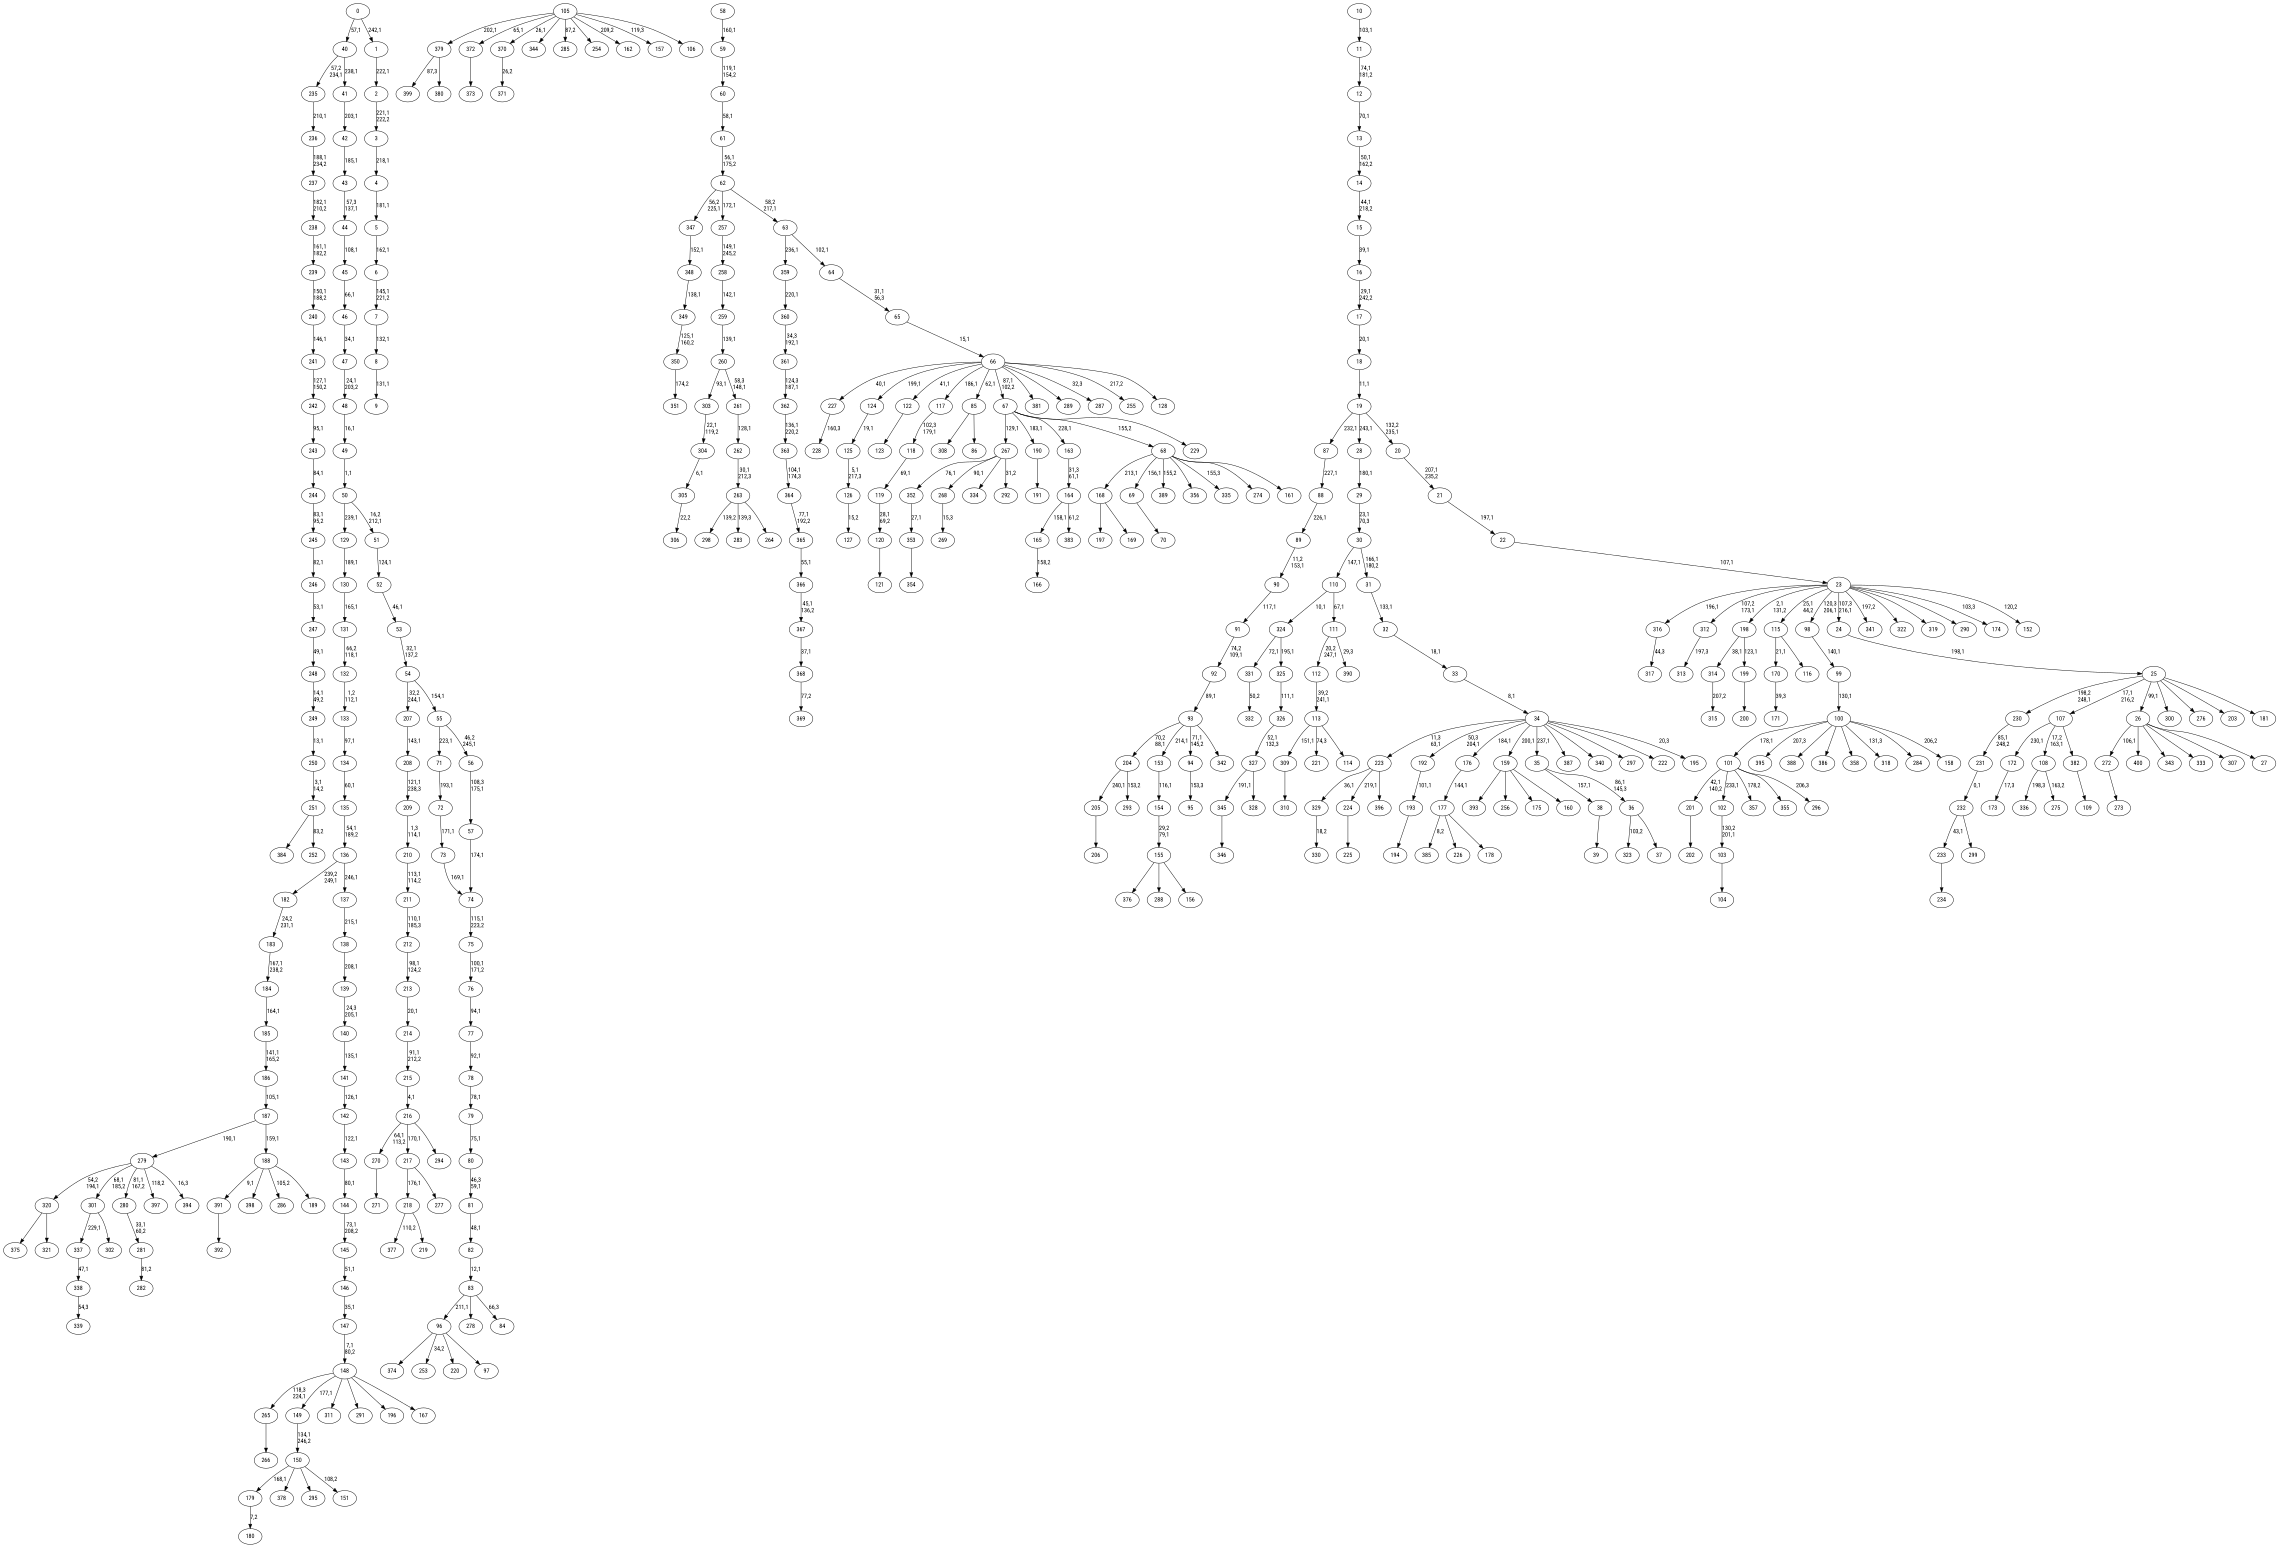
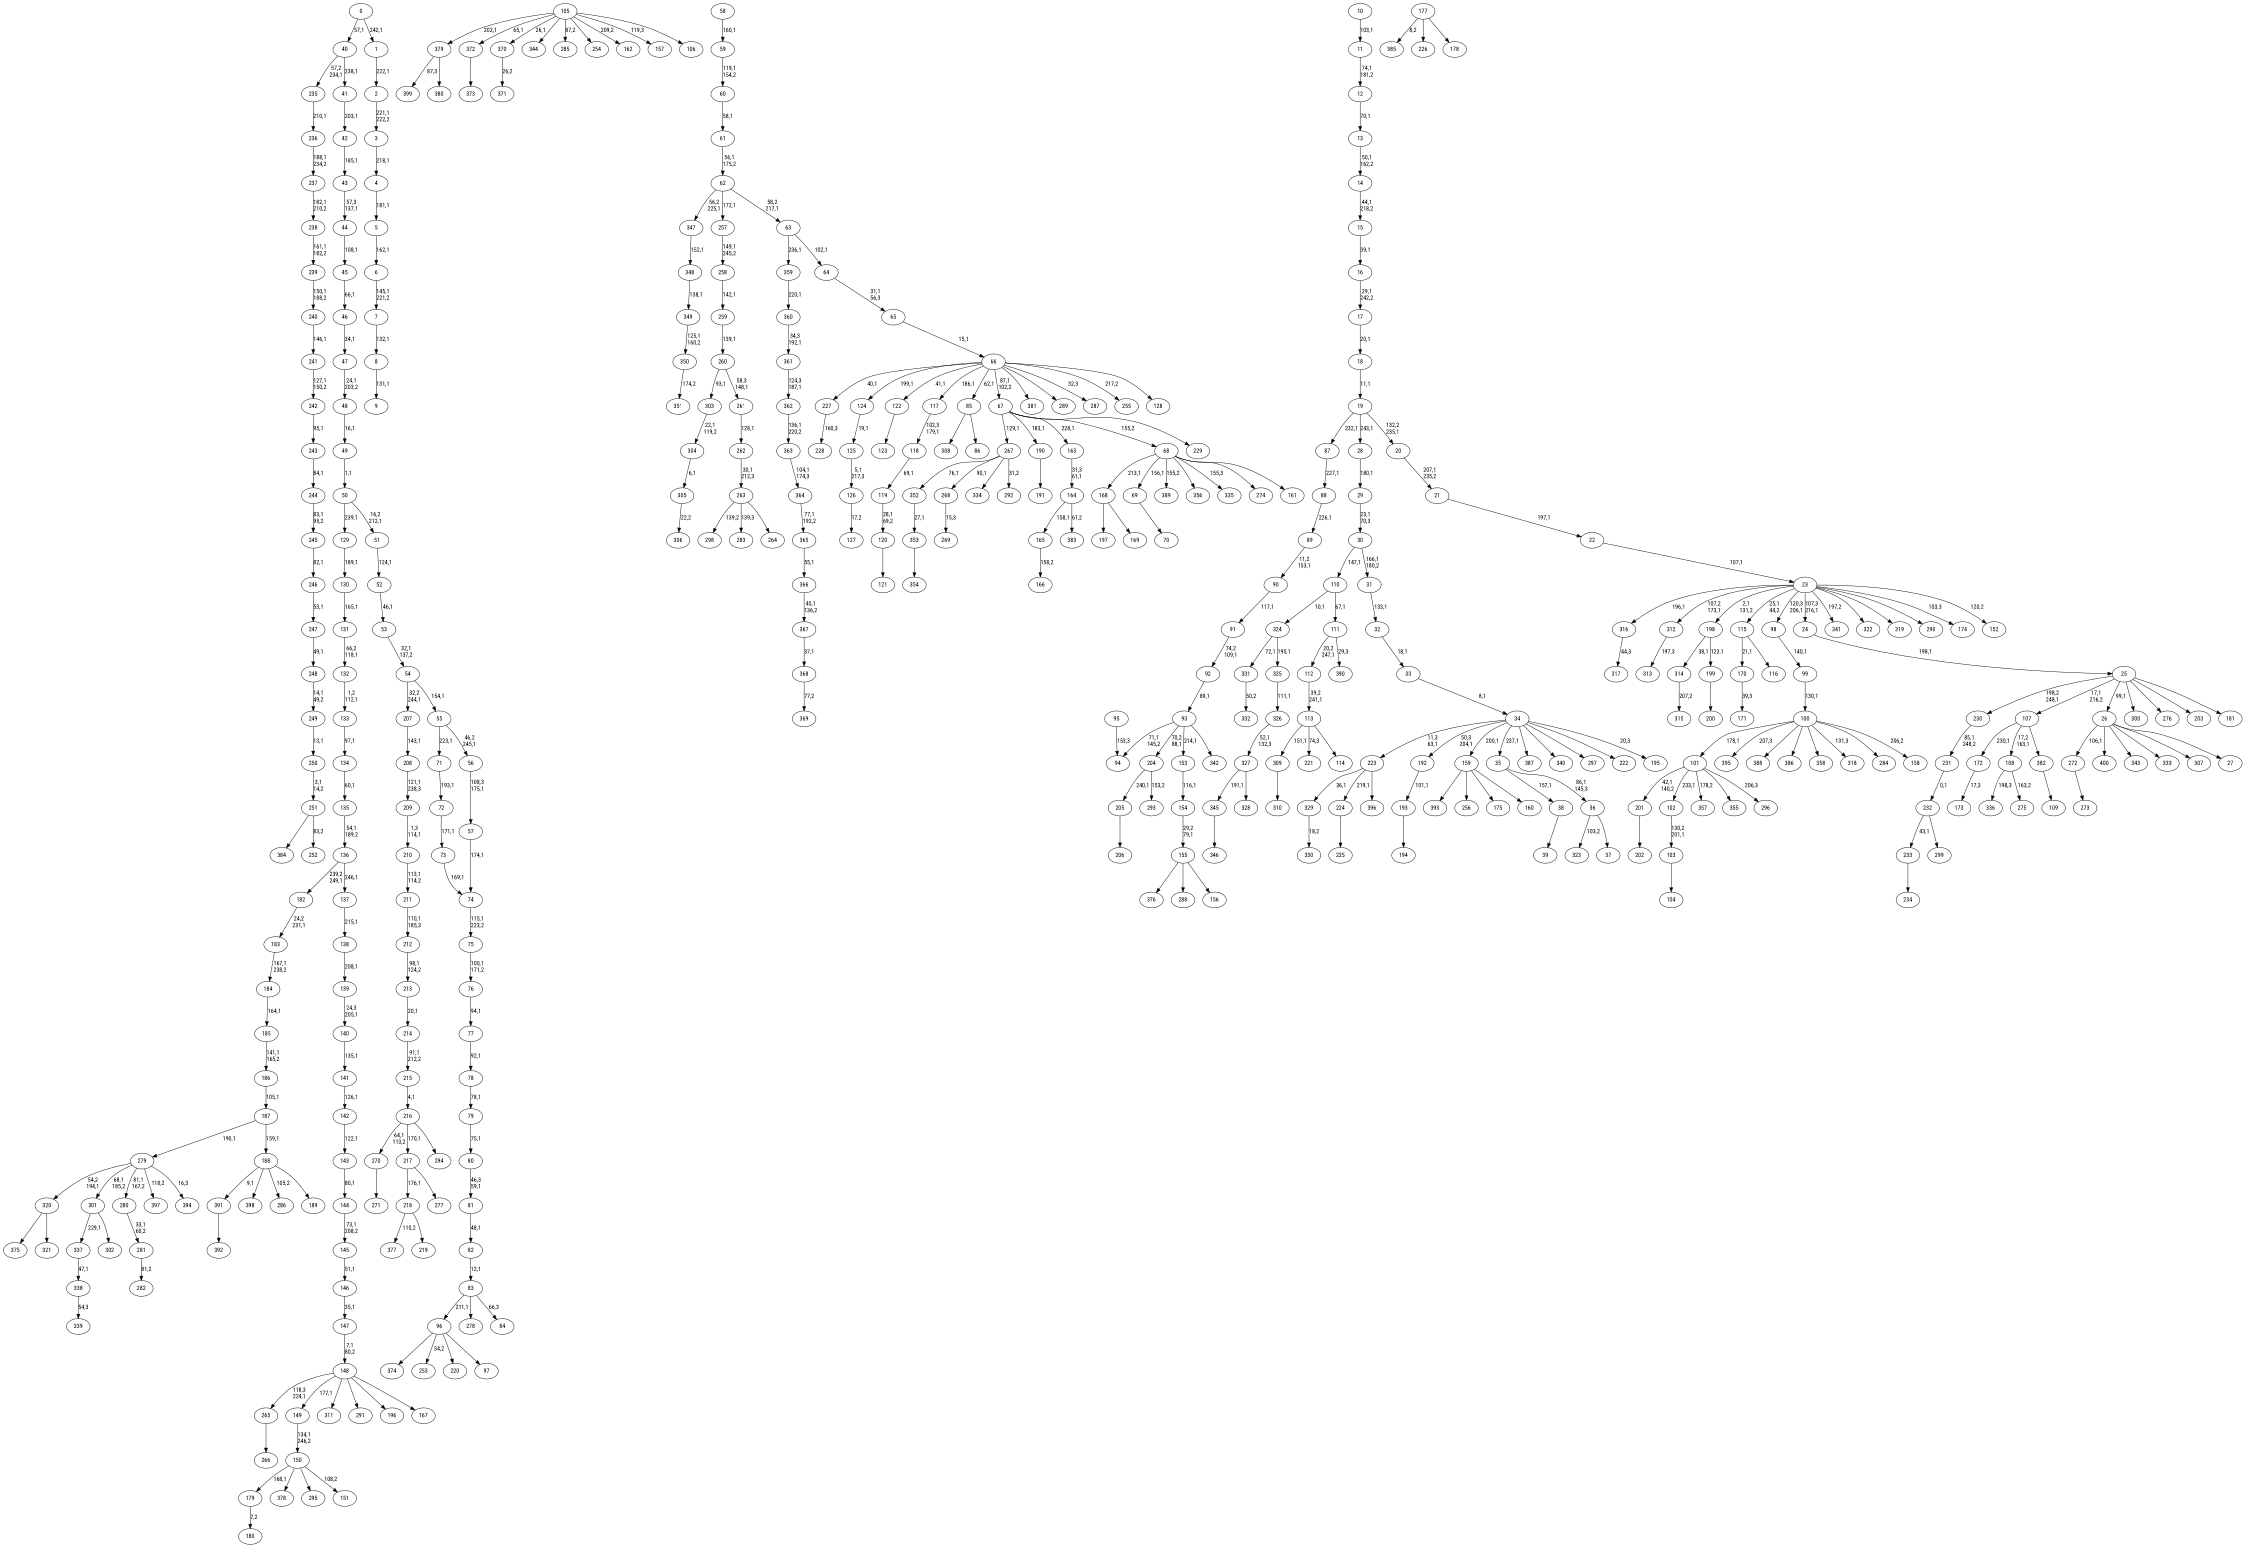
(854, 518) -> (857, 518)
(1467, 763) -> none
(1190, 784) -> (1117, 739)
